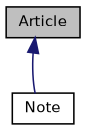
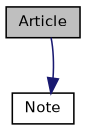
(33, 73) -> (53, 58)
